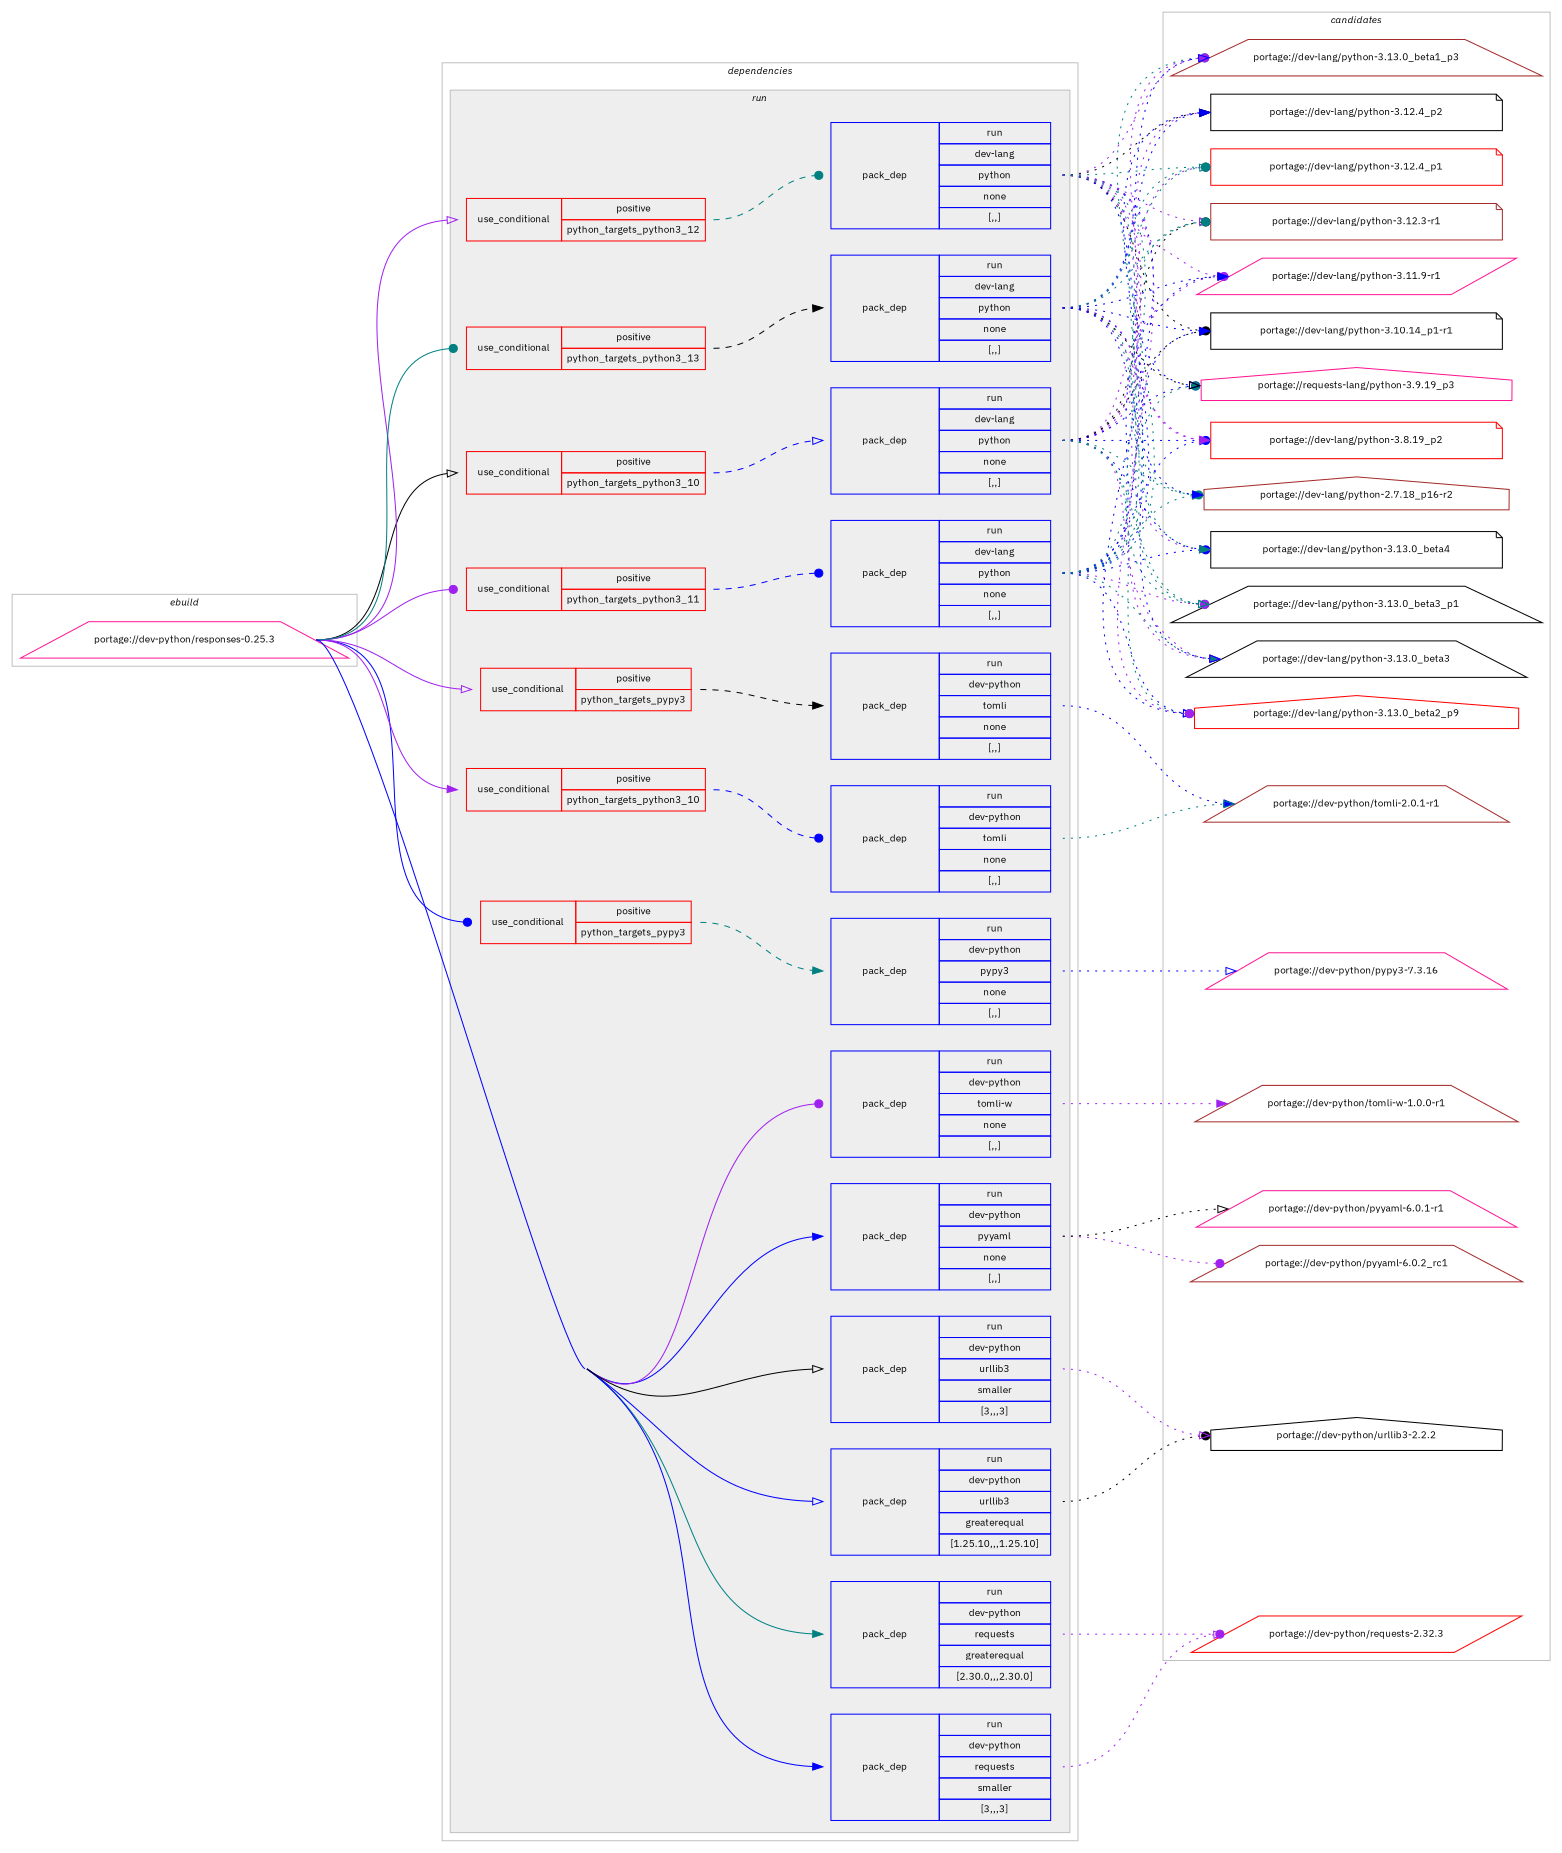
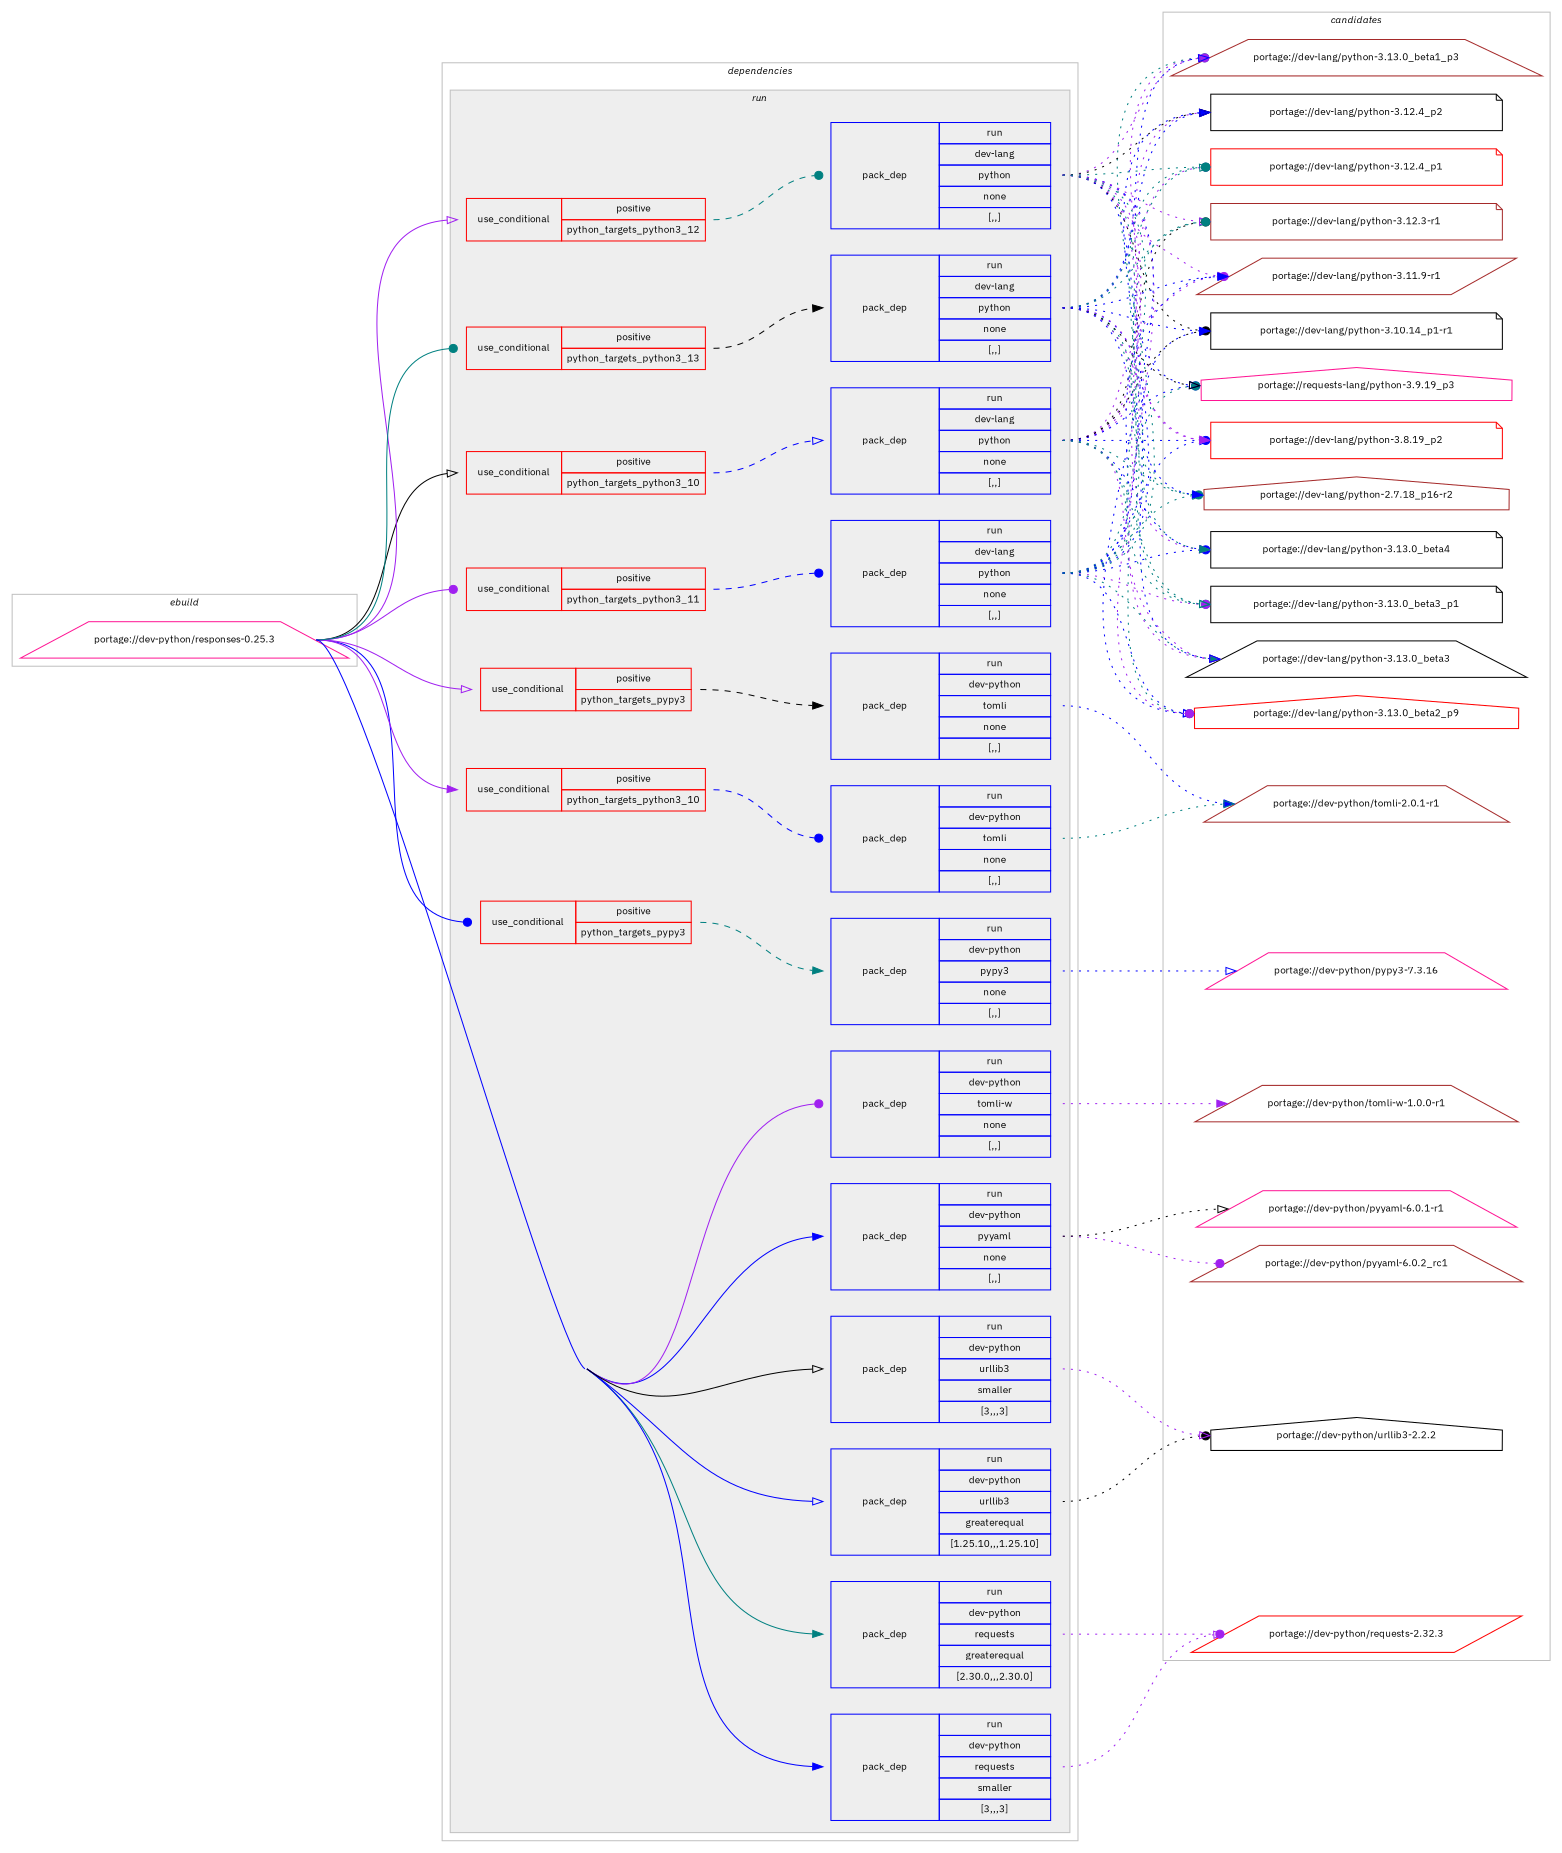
(1357, 276) -> (1357, 276)
(1357, 604) -> (1357, 604)
